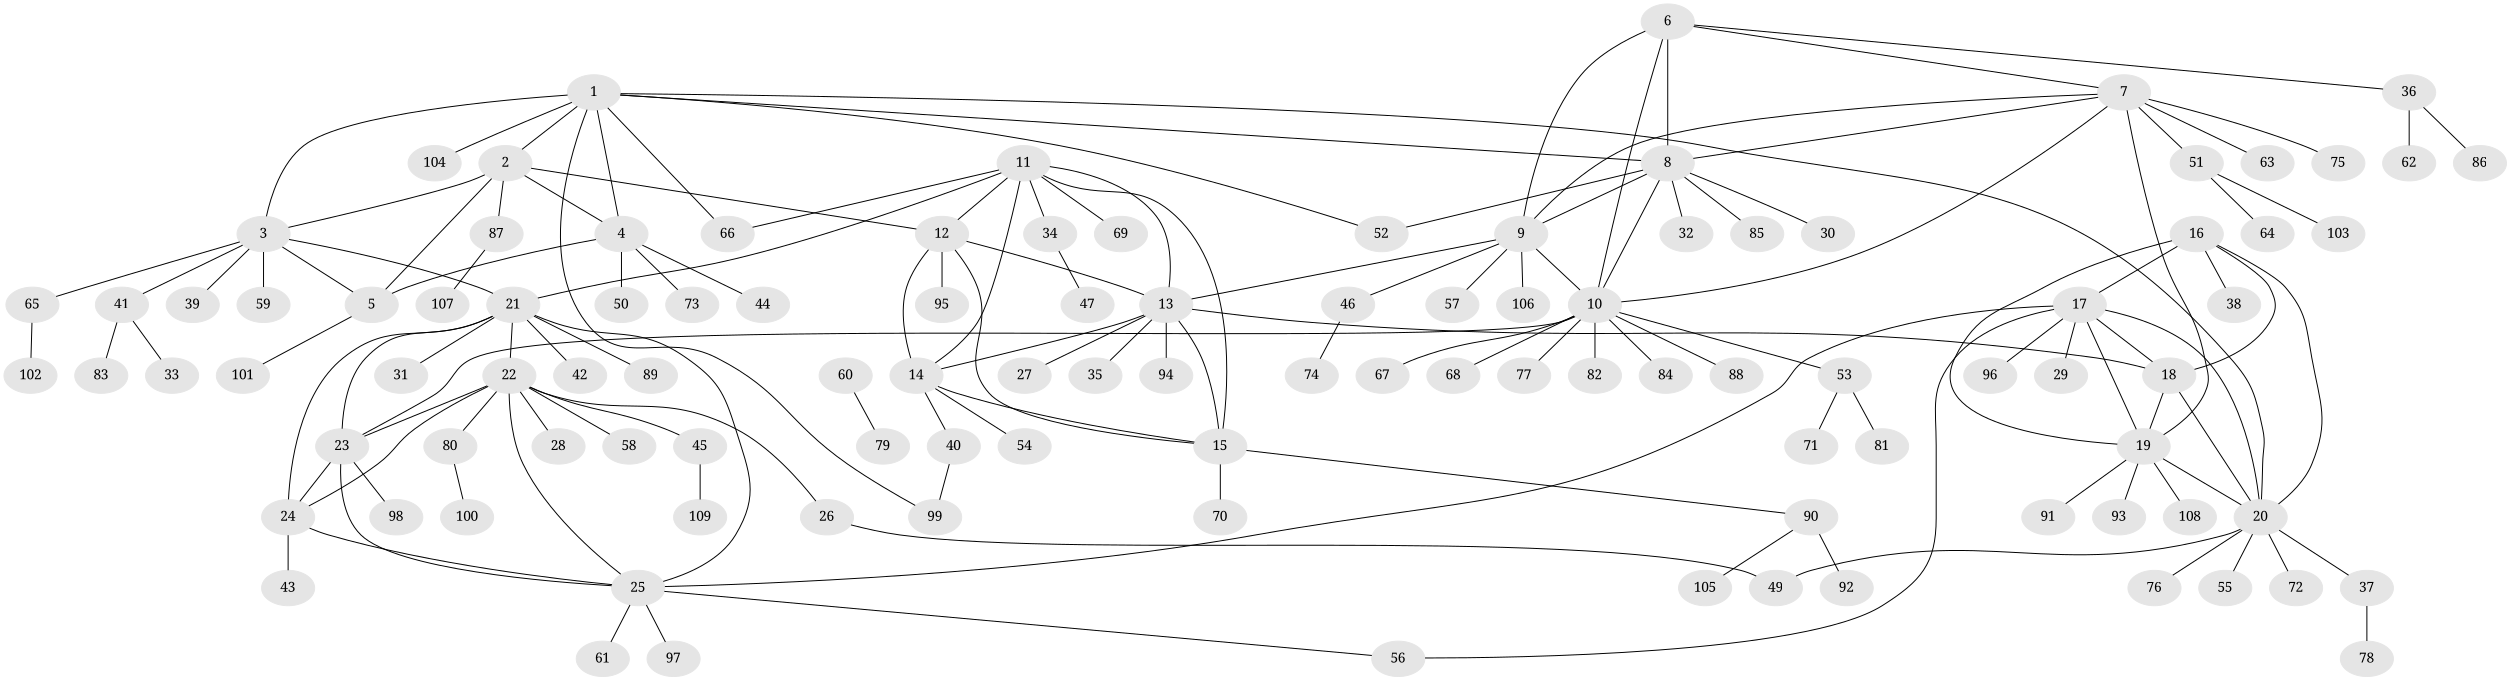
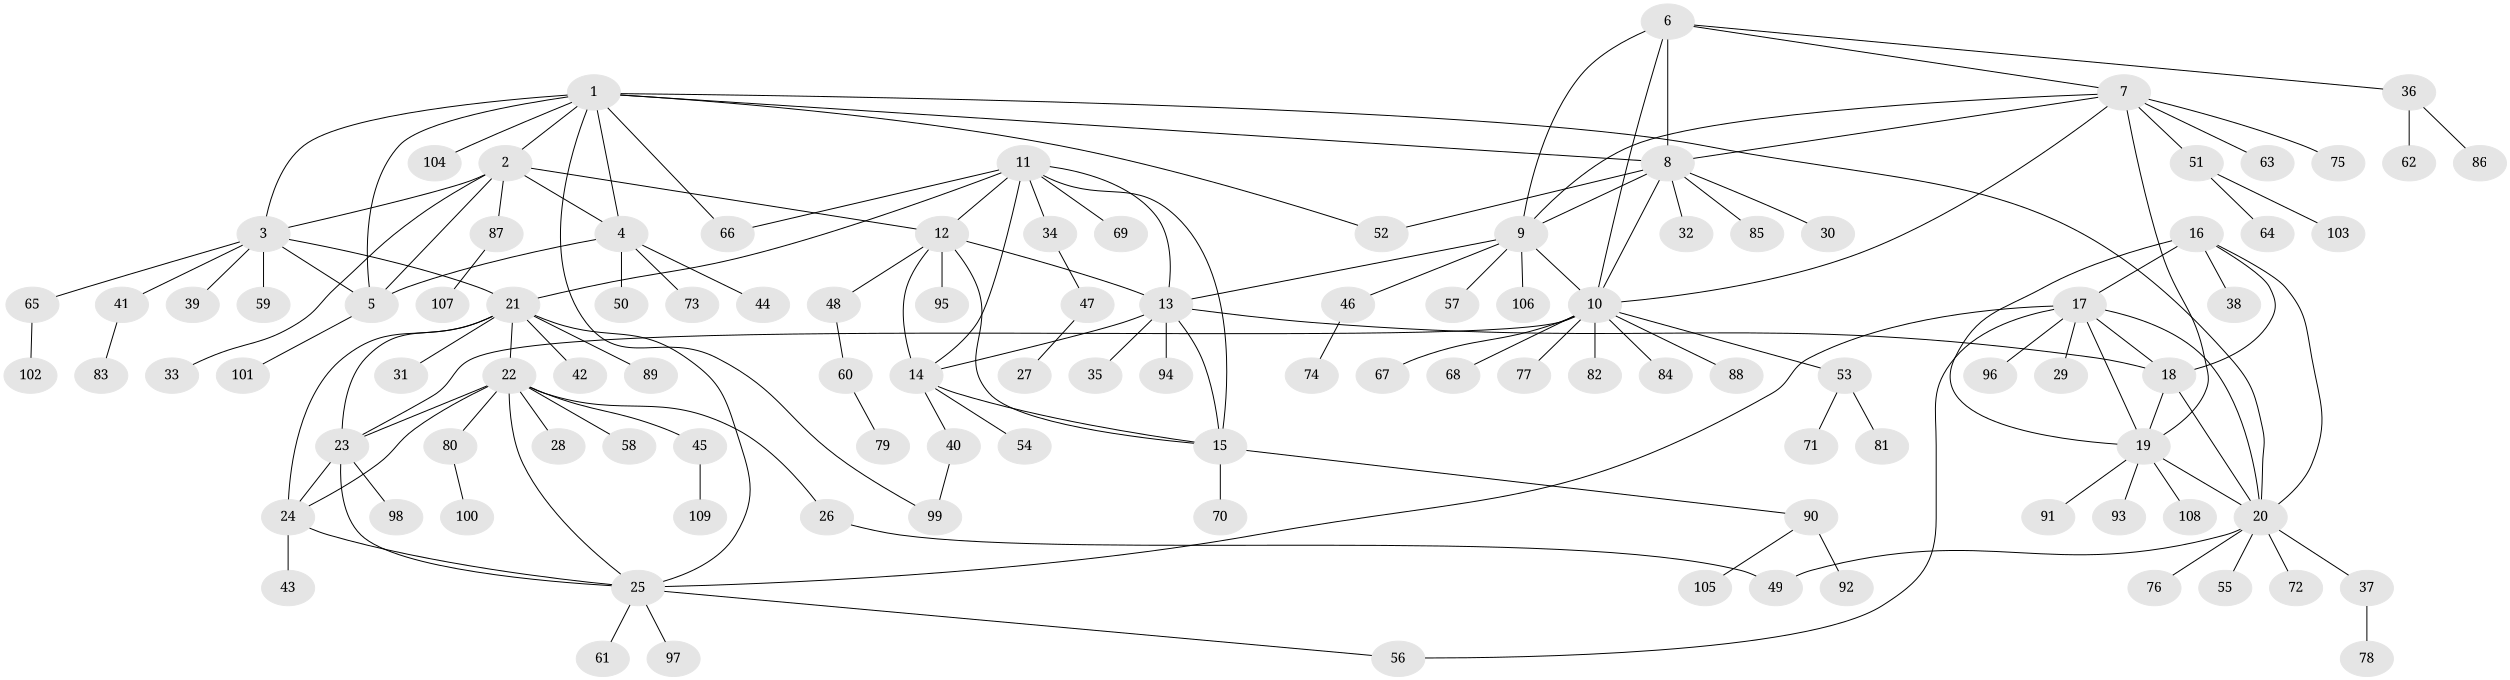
none -> (411, 137)
none -> (834, 305)
(147, 340) -> (351, 274)
(1095, 340) -> (1048, 349)
